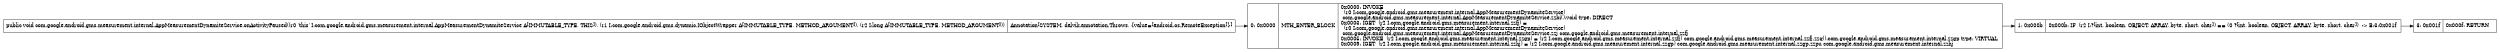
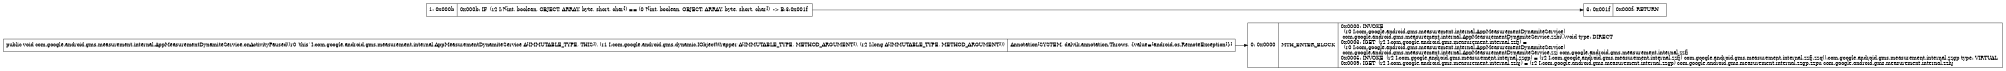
(2007, 26) -> none
